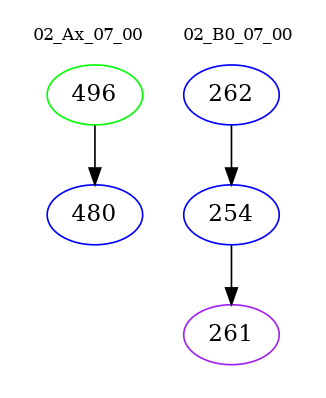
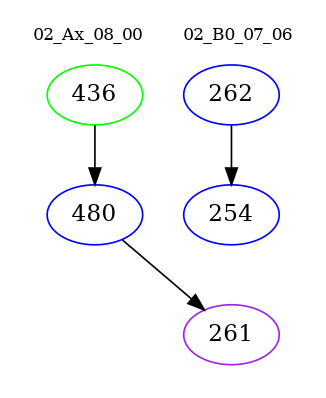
(88, 36) -> (88, 36)
(238, 36) -> (238, 36)
(95, 95) -> (95, 95)
(231, 267) -> (157, 269)
